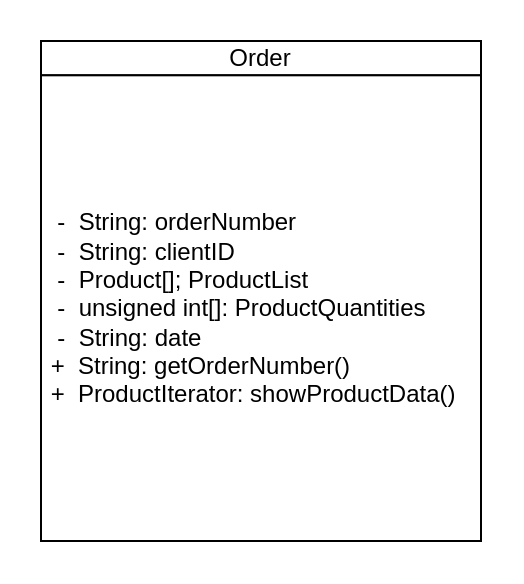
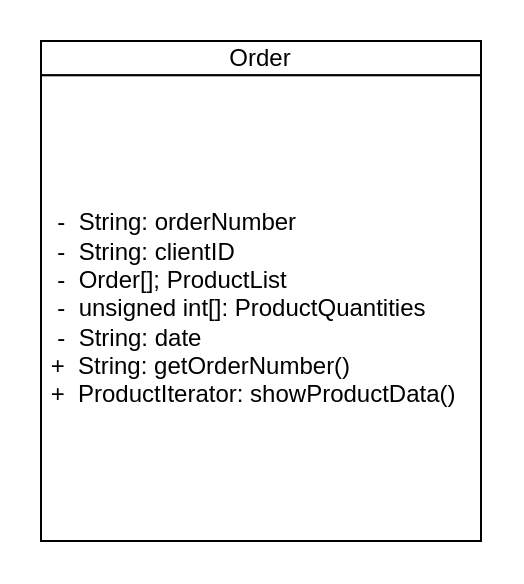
(263, 309) -> (263, 309)
